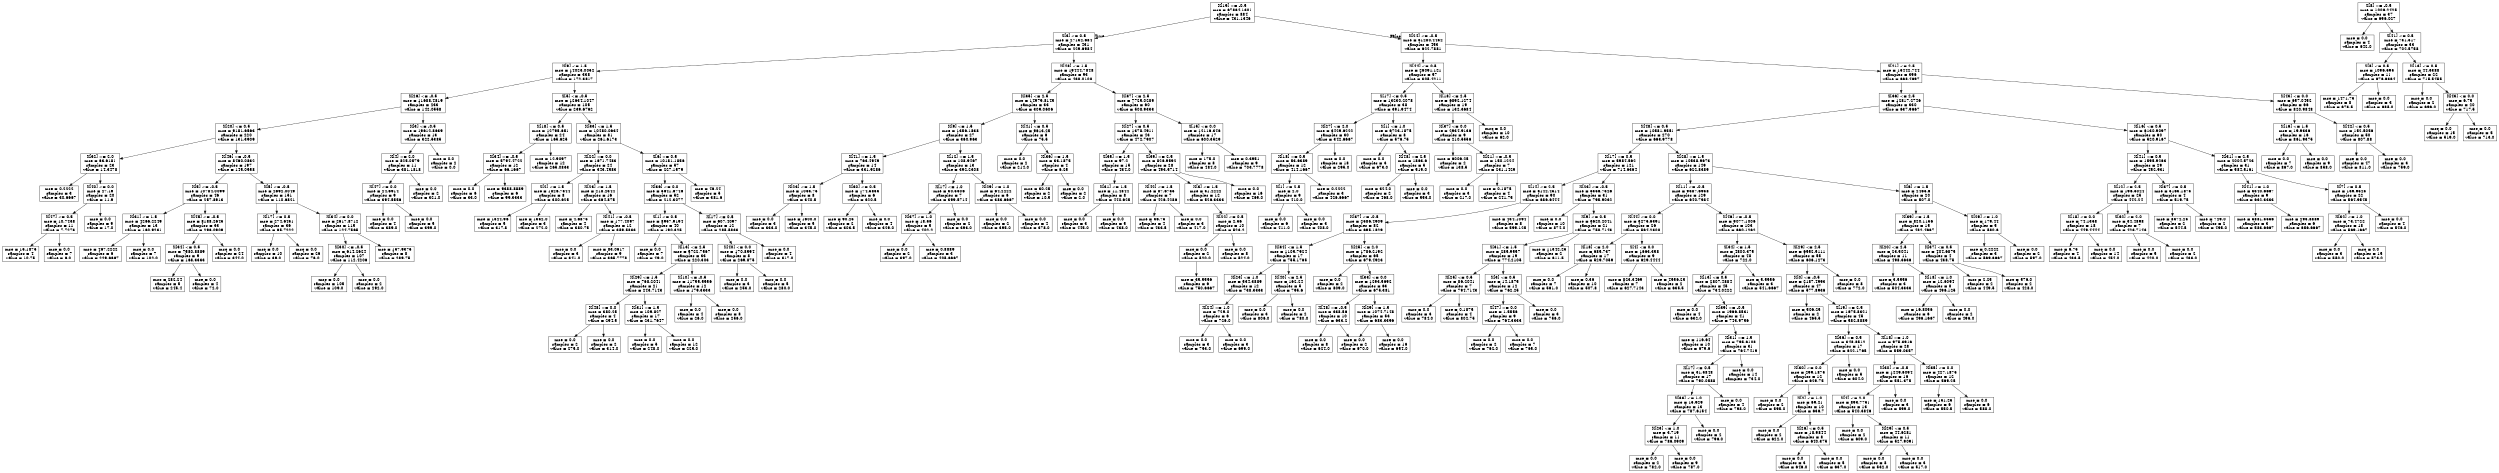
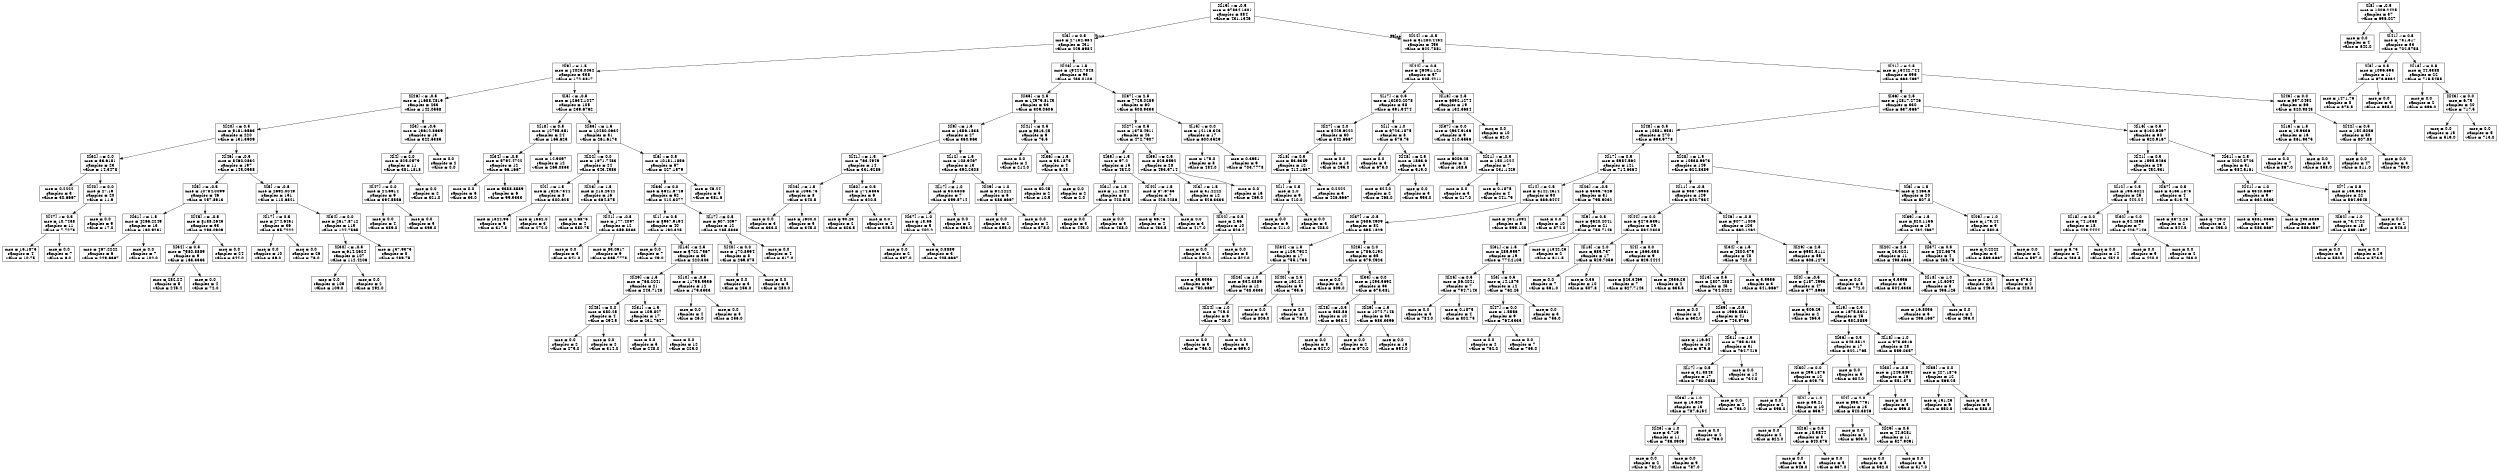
(1636, 147) -> (1637, 149)
none -> (1136, 178)
(1743, 375) -> (1743, 375)
